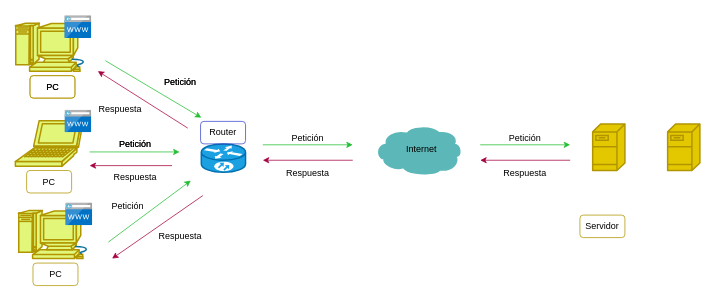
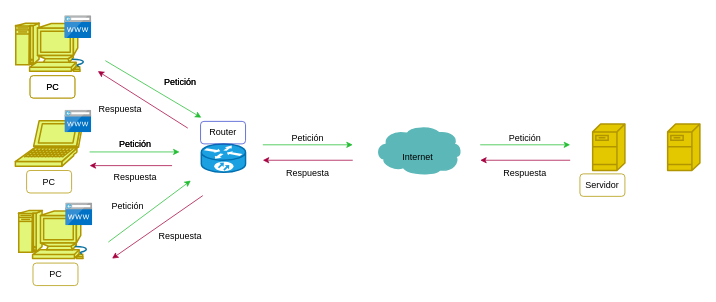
(422, 150) -> (418, 157)
(603, 226) -> (603, 185)
